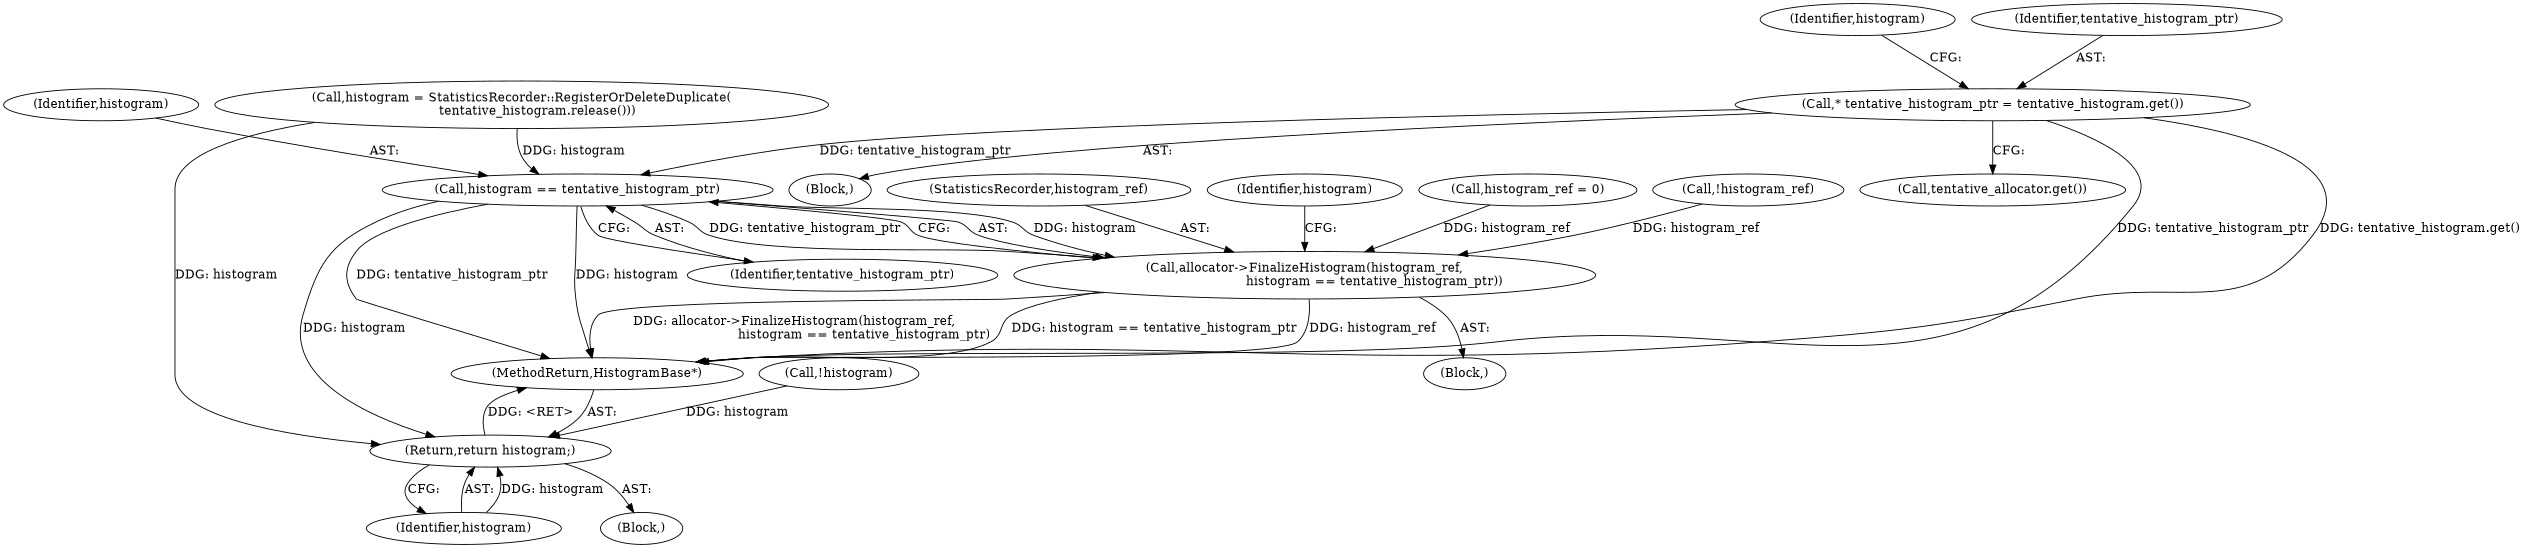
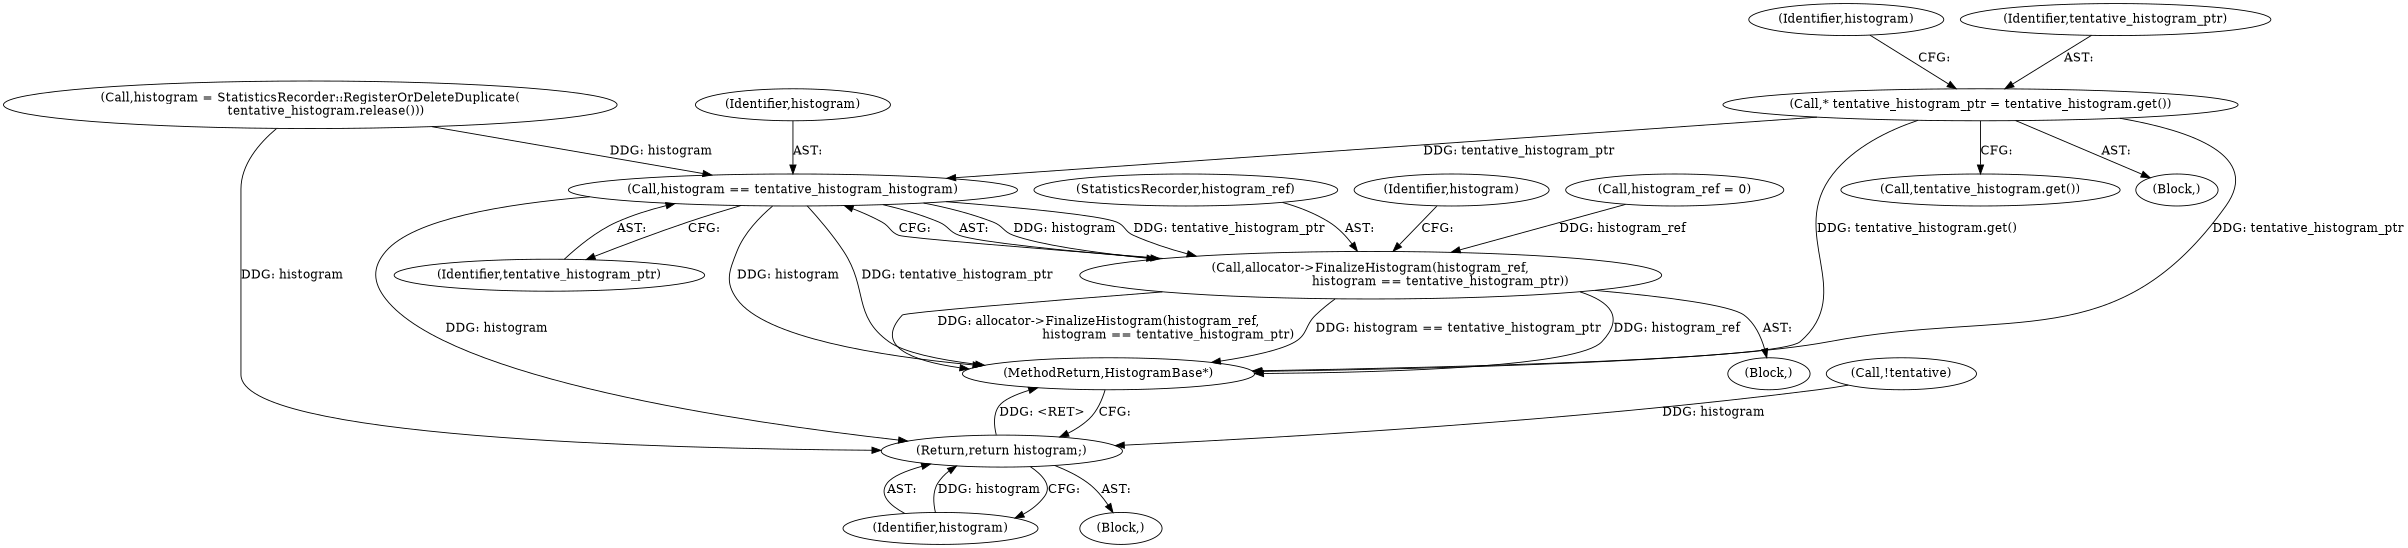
(578, 190) -> (793, 190)
(1748, 190) -> none
(1993, 190) -> (1981, 190)
(839, 374) -> (1901, 374)
(604, 412) -> (1117, 412)
